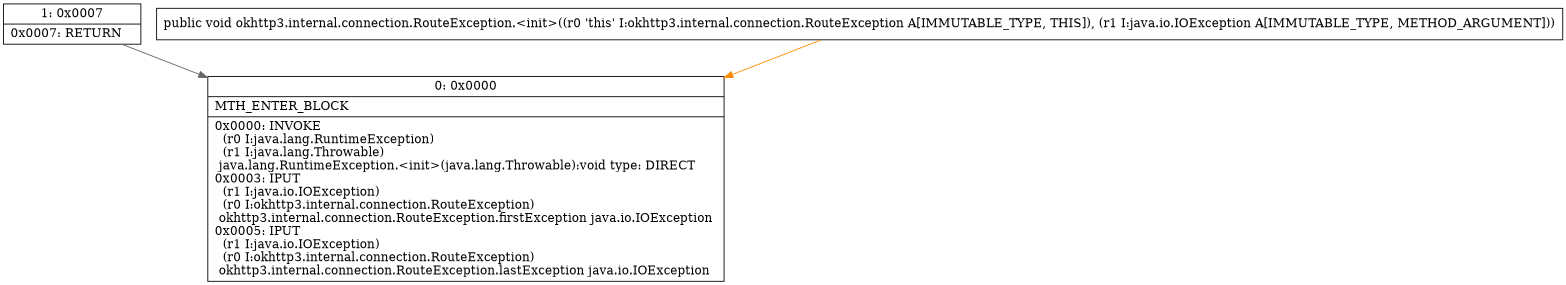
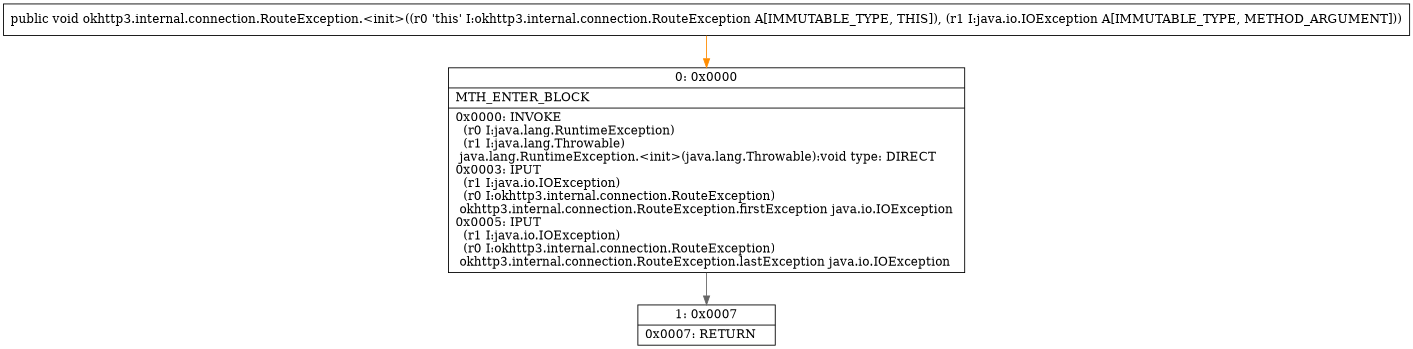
(161, 59) -> (707, 284)
